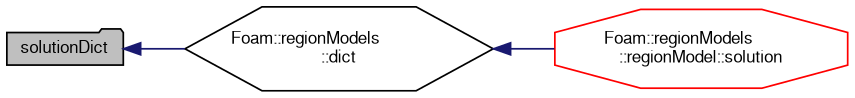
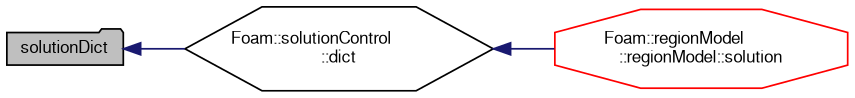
(339, 49) -> (339, 49)
(701, 49) -> (701, 49)
